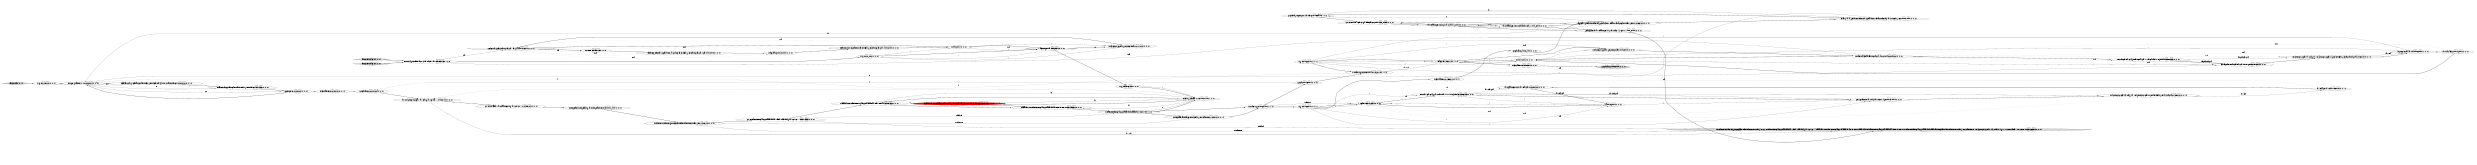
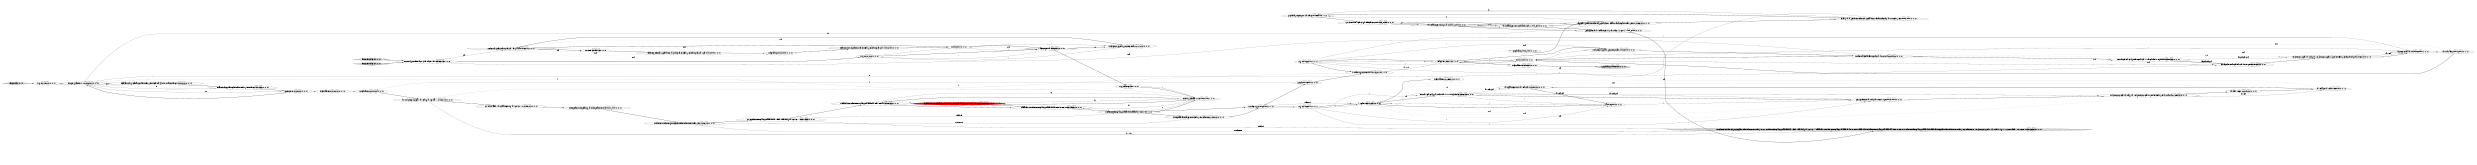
(1482, 65) -> (1482, 65)
(1364, 81) -> (1403, 88)
none -> (2243, 91)
